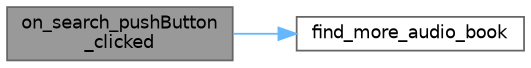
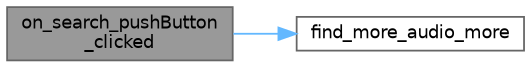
(410, 34) -> (410, 34)
